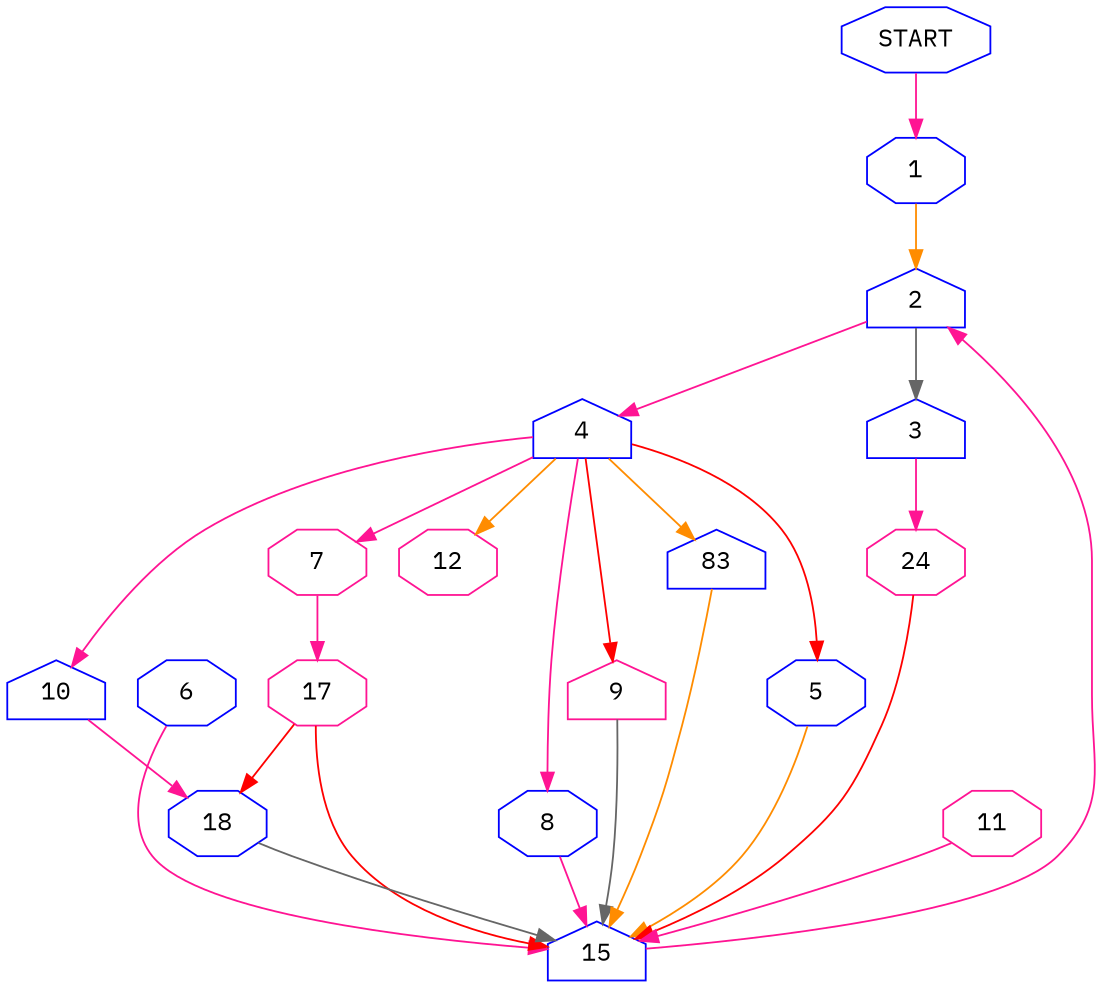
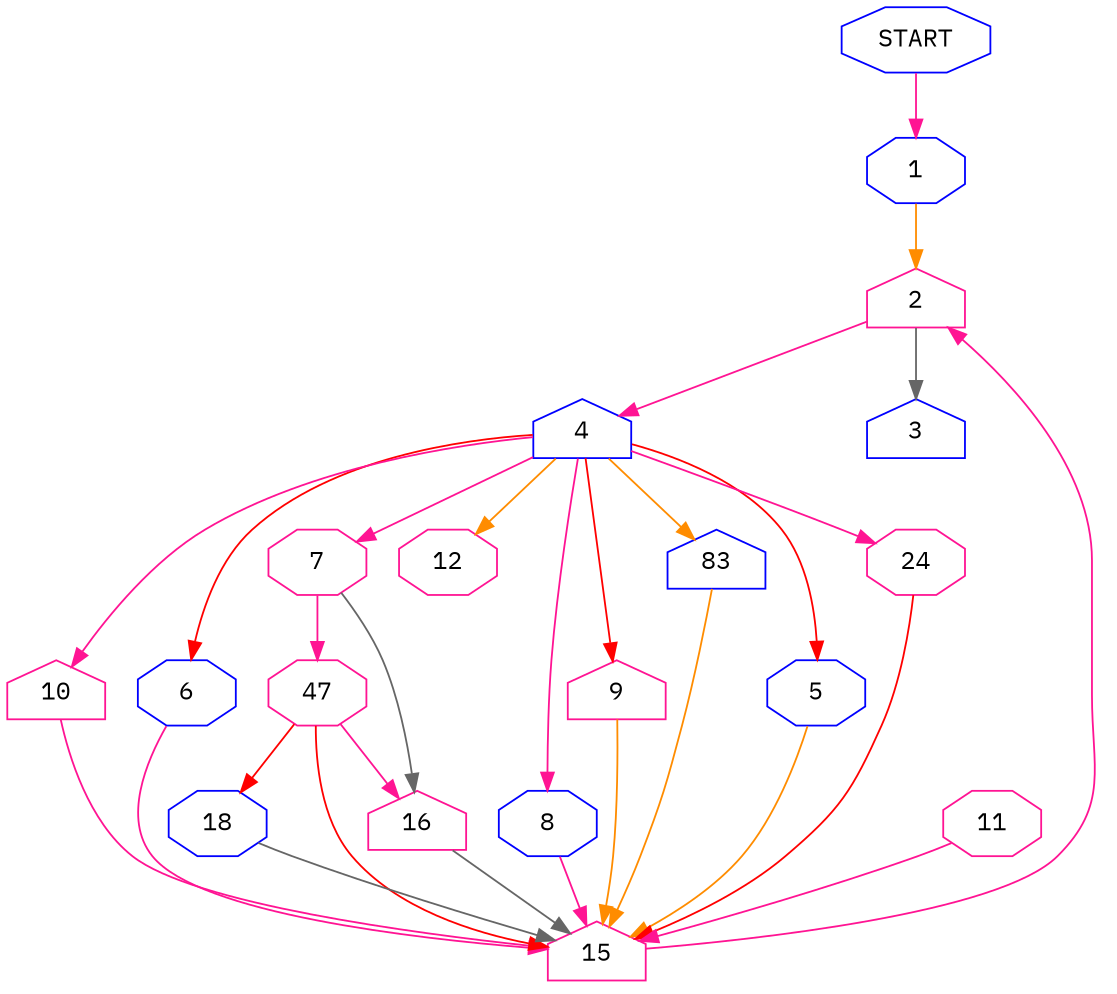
(916, 301) -> (916, 301)
(916, 485) -> (773, 503)
none -> (287, 503)
(56, 693) -> (56, 693)
(317, 693) -> (317, 693)
(130, 753) -> (132, 855)
(616, 813) -> (616, 813)
none -> (417, 824)
(597, 954) -> (597, 954)
